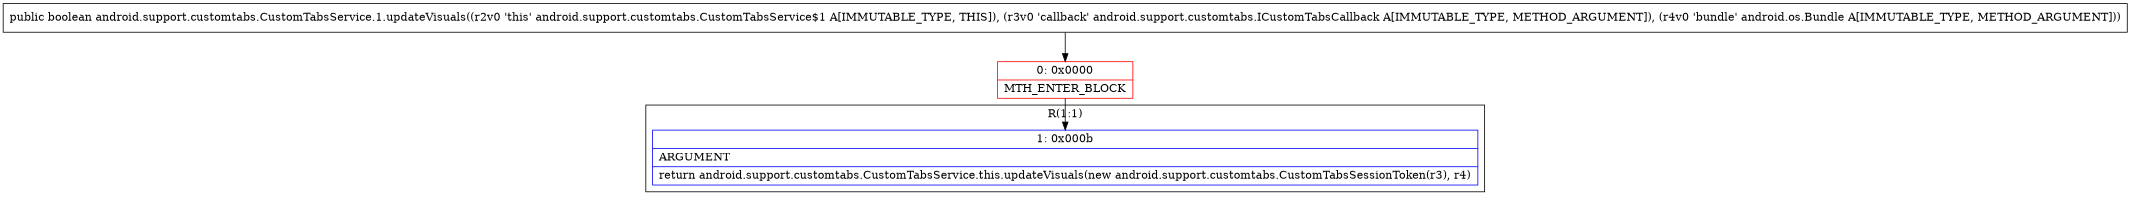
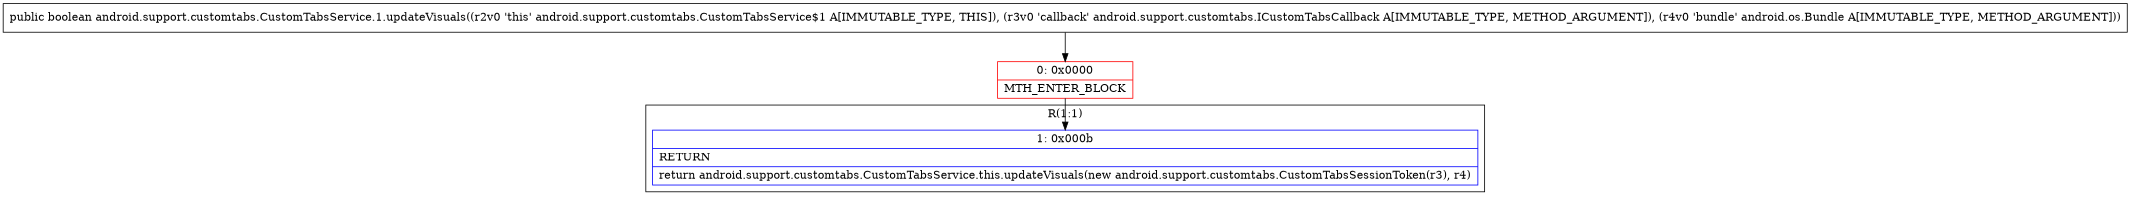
(695, 157) -> (685, 157)
